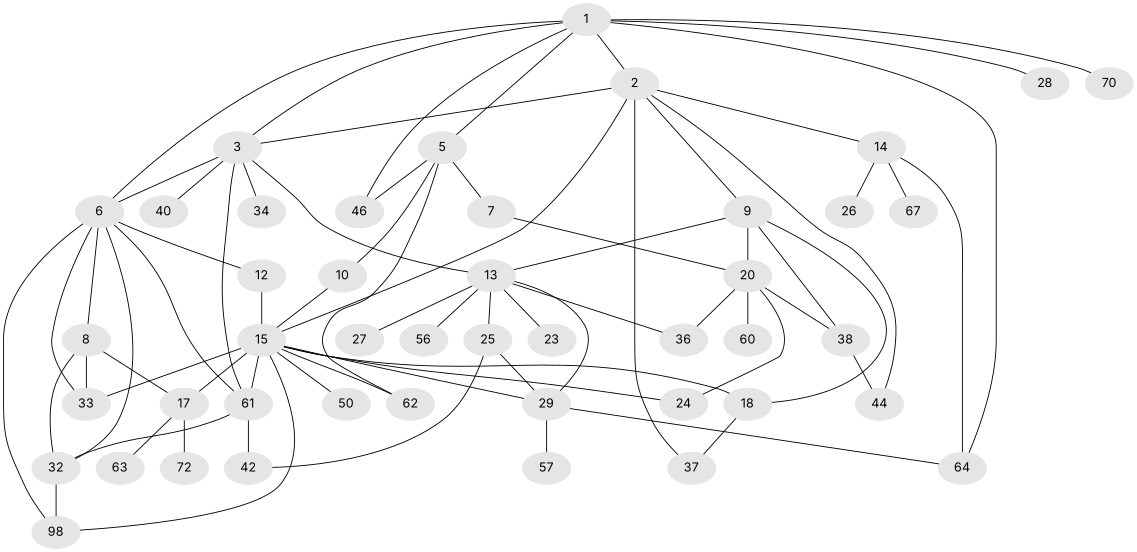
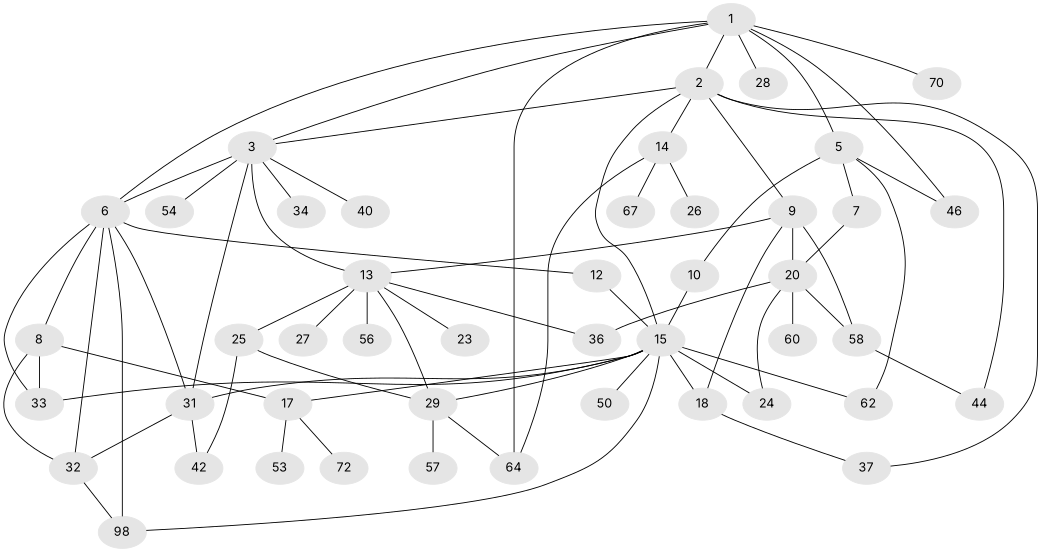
none -> (170, 212)
(846, 340) -> (857, 340)
(248, 404) -> (190, 404)
(120, 468) -> (280, 468)
